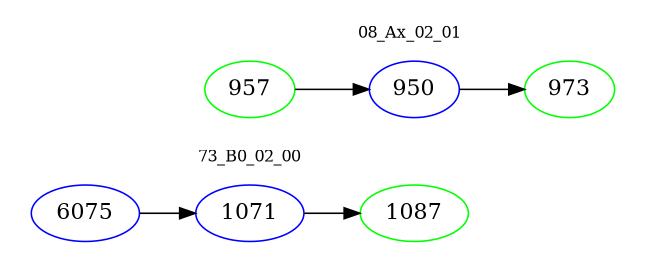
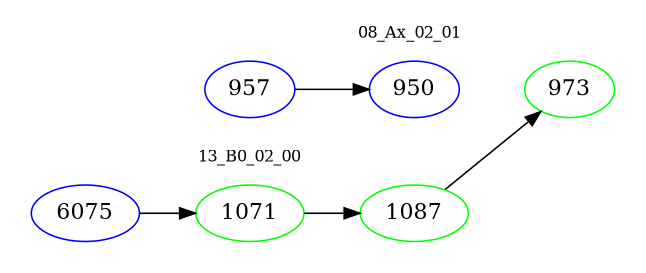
(250, 89) -> (250, 89)
(484, 89) -> (491, 152)
(250, 158) -> (250, 158)
(250, 213) -> (250, 213)
